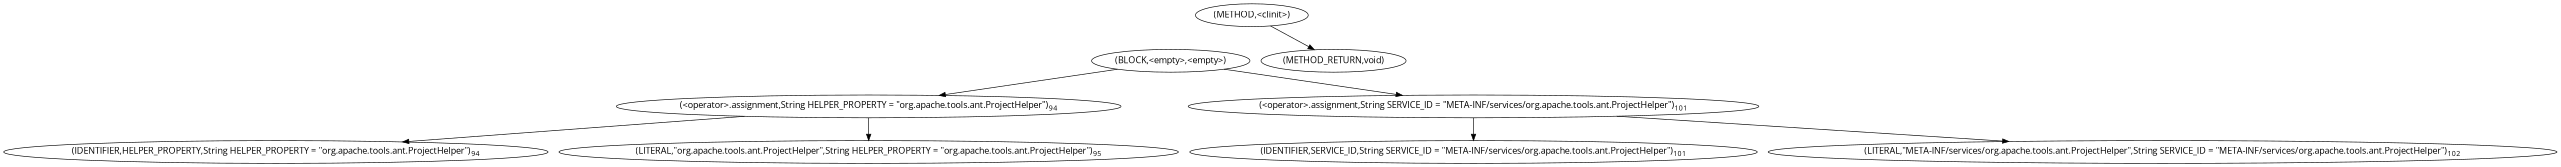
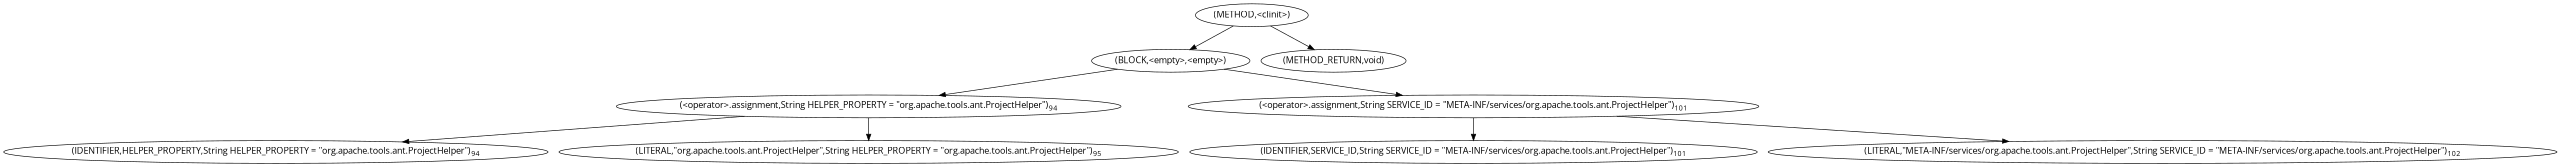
none -> (1214, 36)
